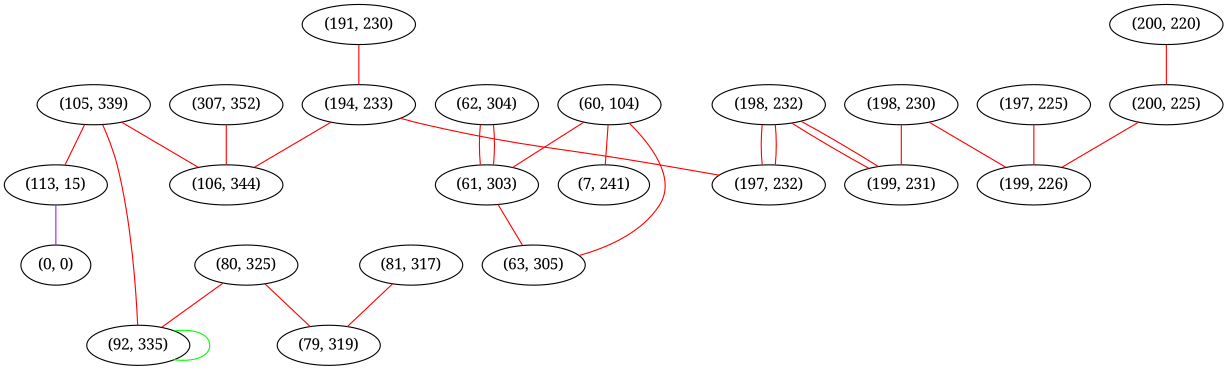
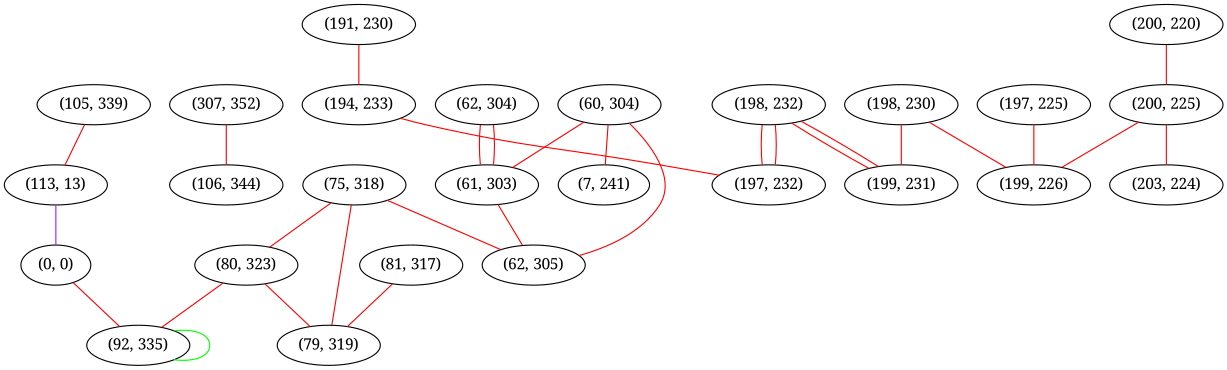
(609, 105) -> (609, 105)
(160, 145) -> none
(293, 145) -> none
(56, 185) -> (56, 185)
none -> (354, 185)
none -> (1166, 185)
(128, 223) -> (97, 305)
(246, 265) -> (246, 265)
(534, 265) -> (534, 265)
